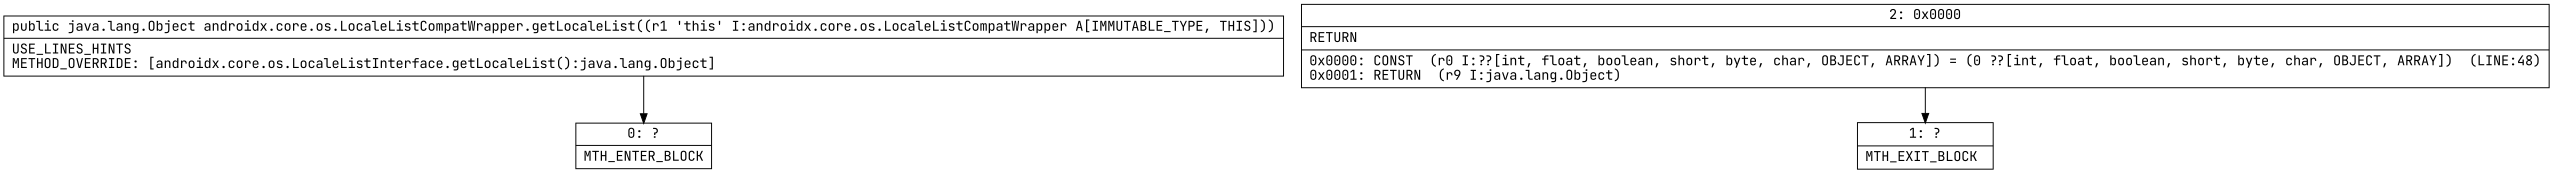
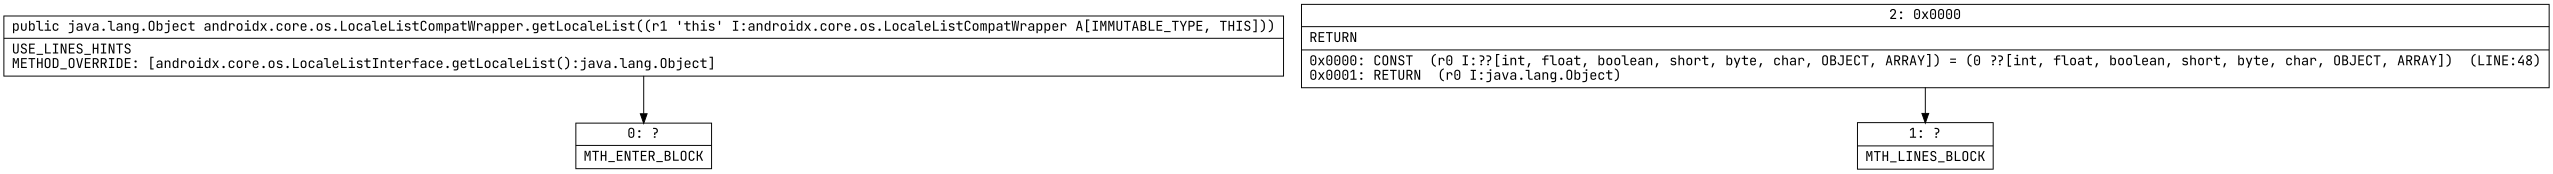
(1470, 76) -> (1470, 76)
(1921, 157) -> (1925, 157)
